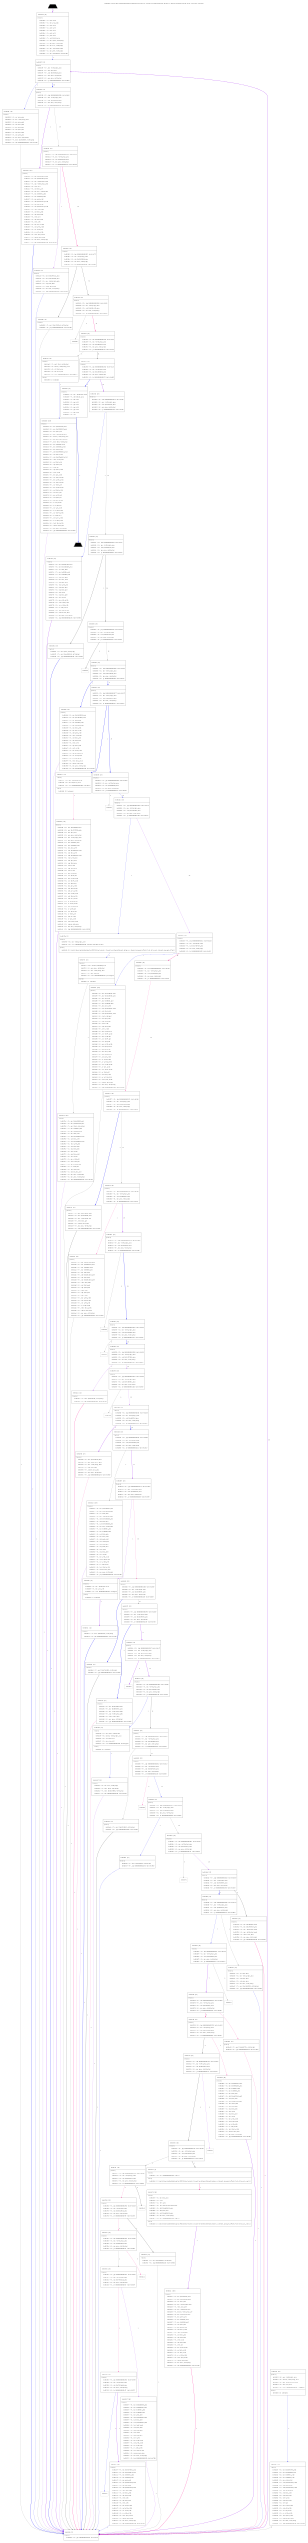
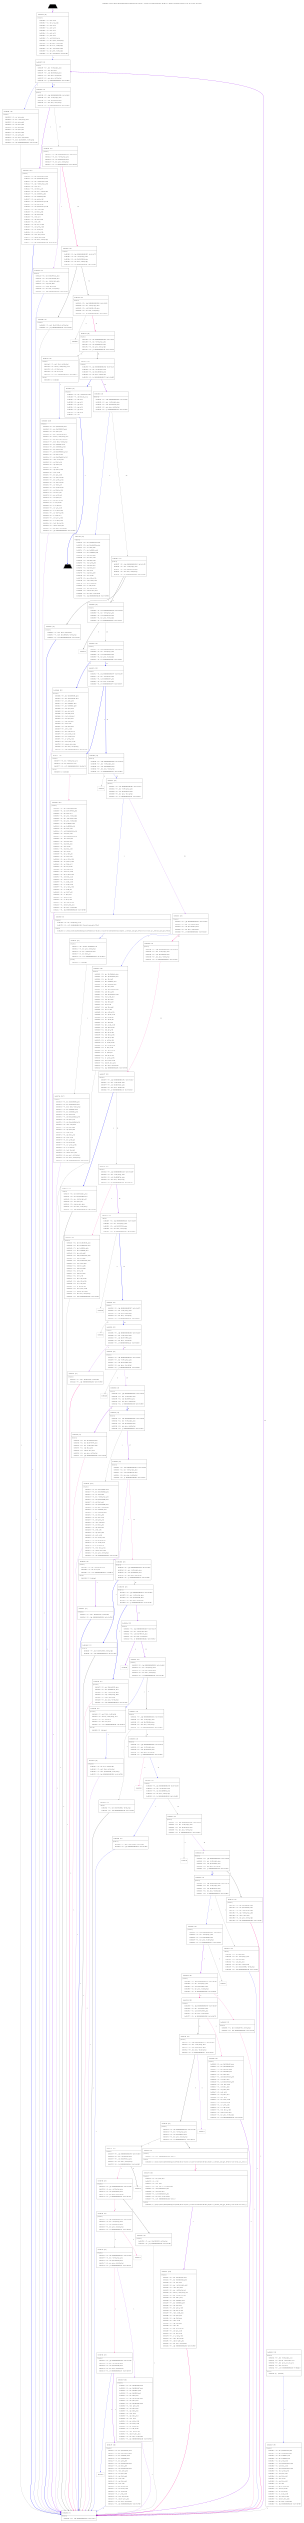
(47, 1581) -> none
